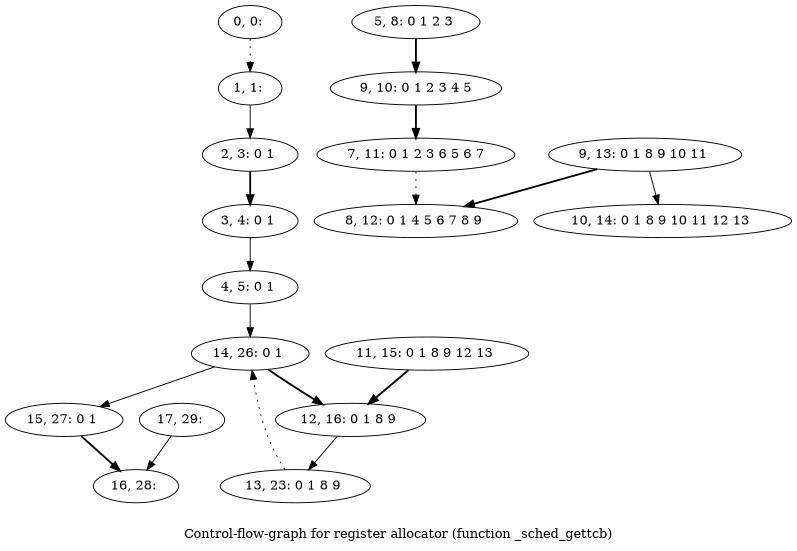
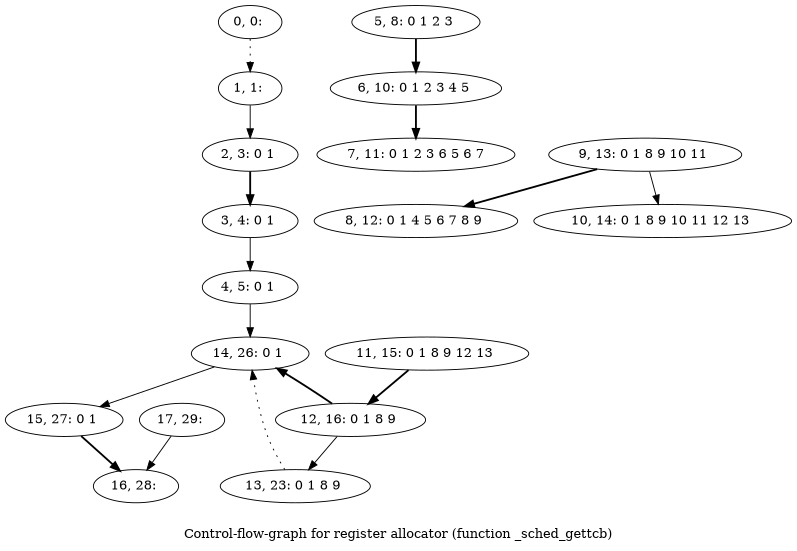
(416, 88) -> (416, 88)
(416, 183) -> none
(291, 385) -> (309, 388)
